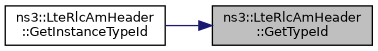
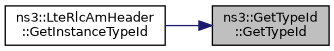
(292, 26) -> (271, 26)
